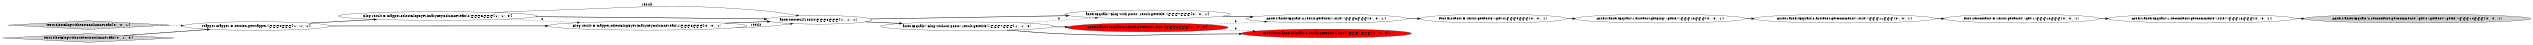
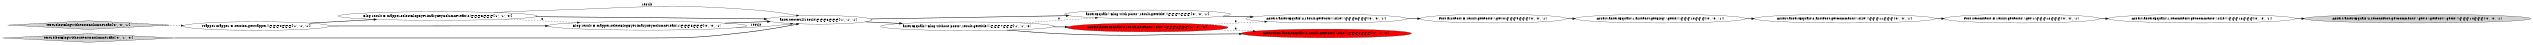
(166, 32) -> (486, 38)
